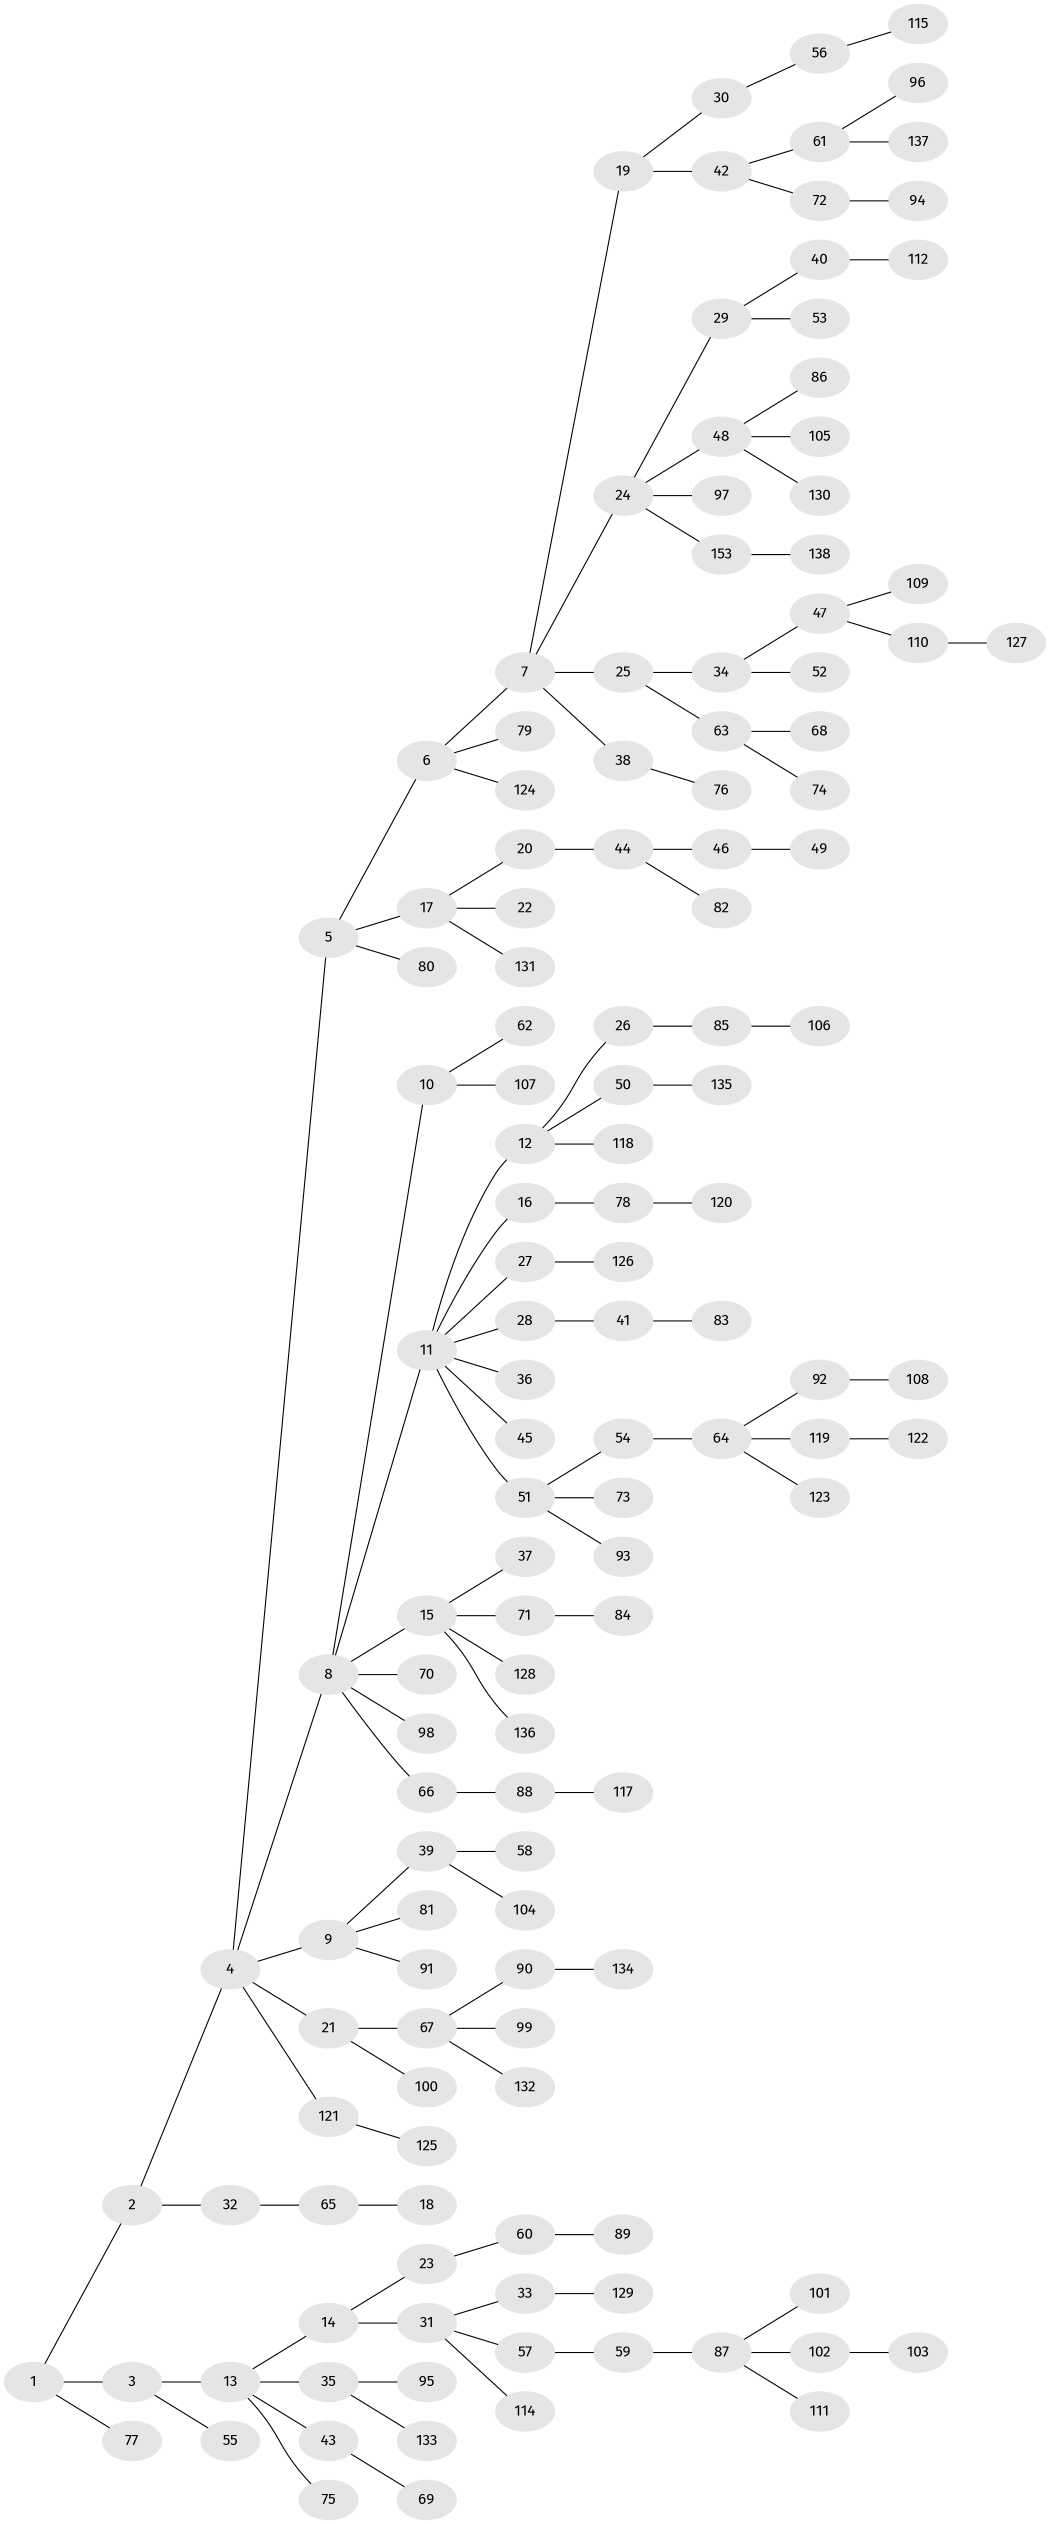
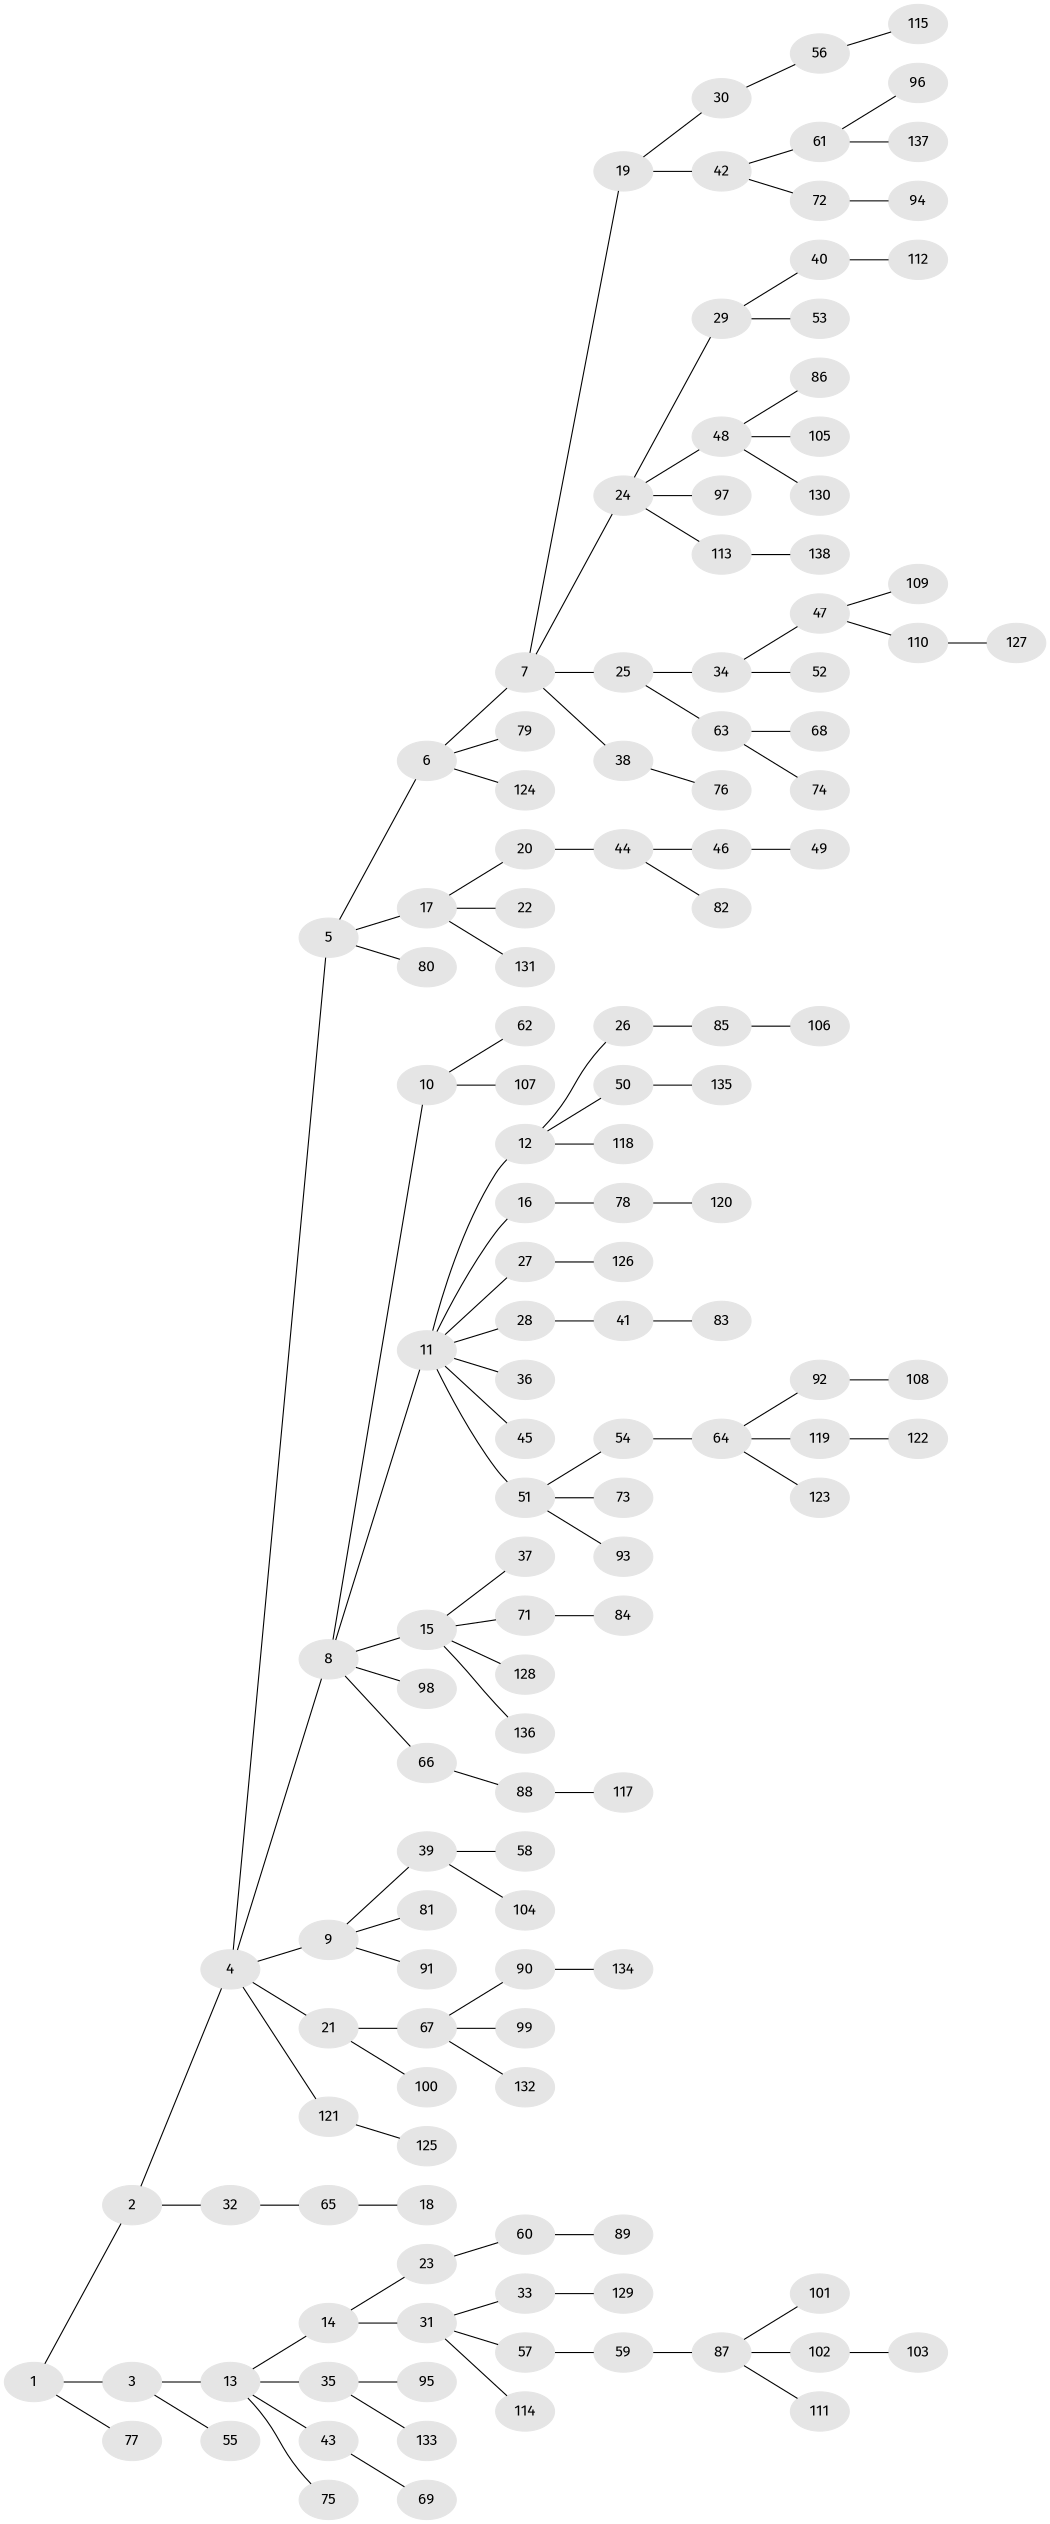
(722, 555) -> (722, 555)
(427, 1675) -> none
